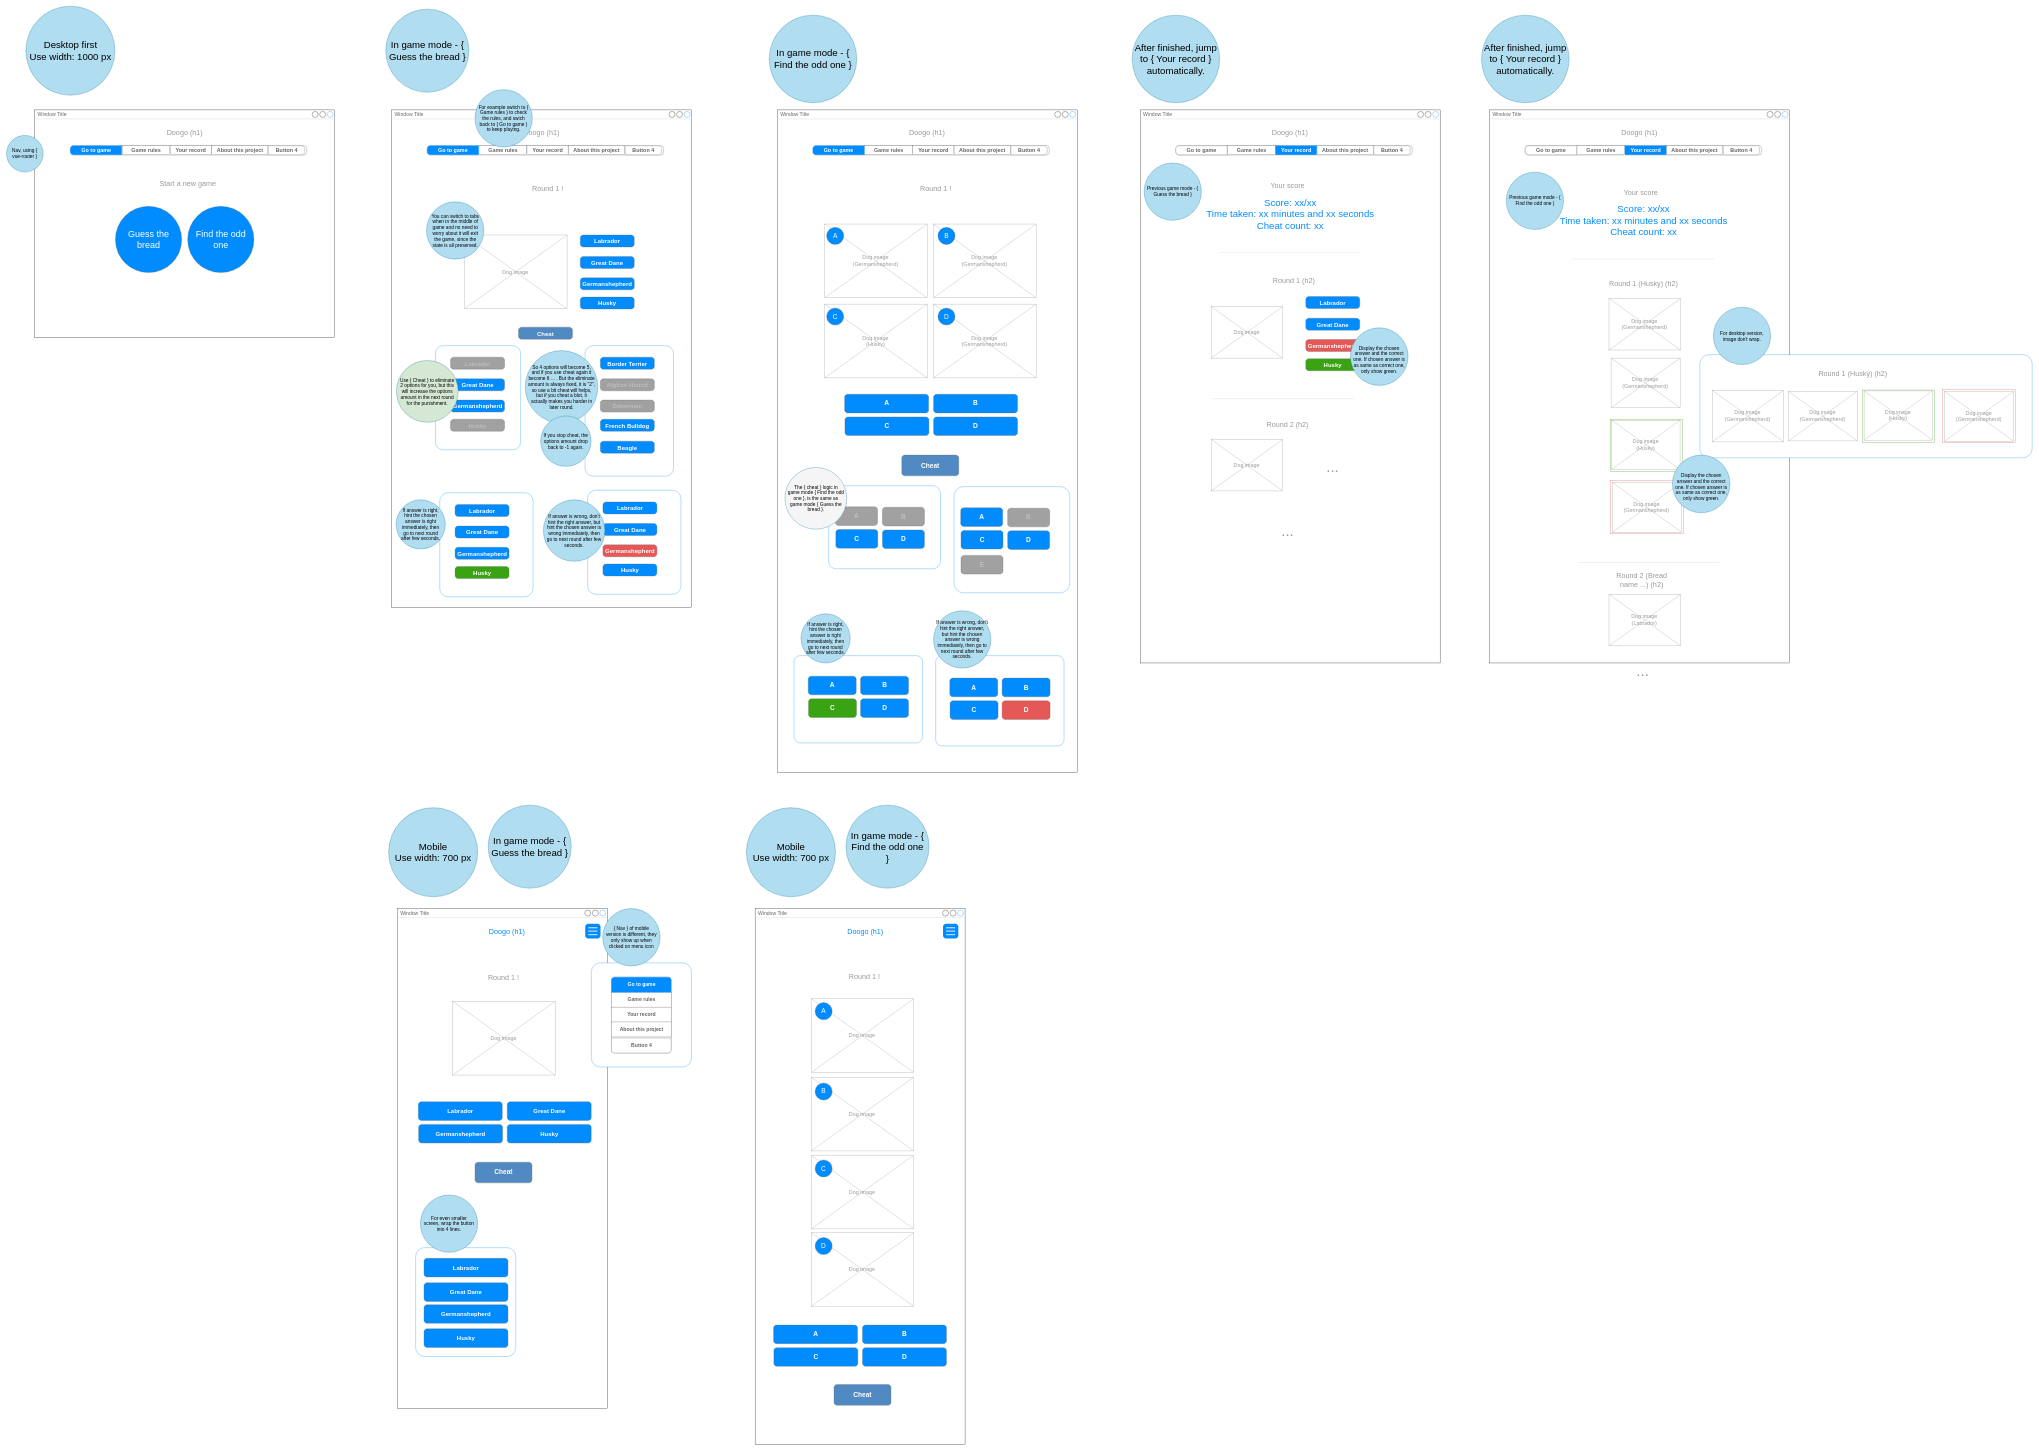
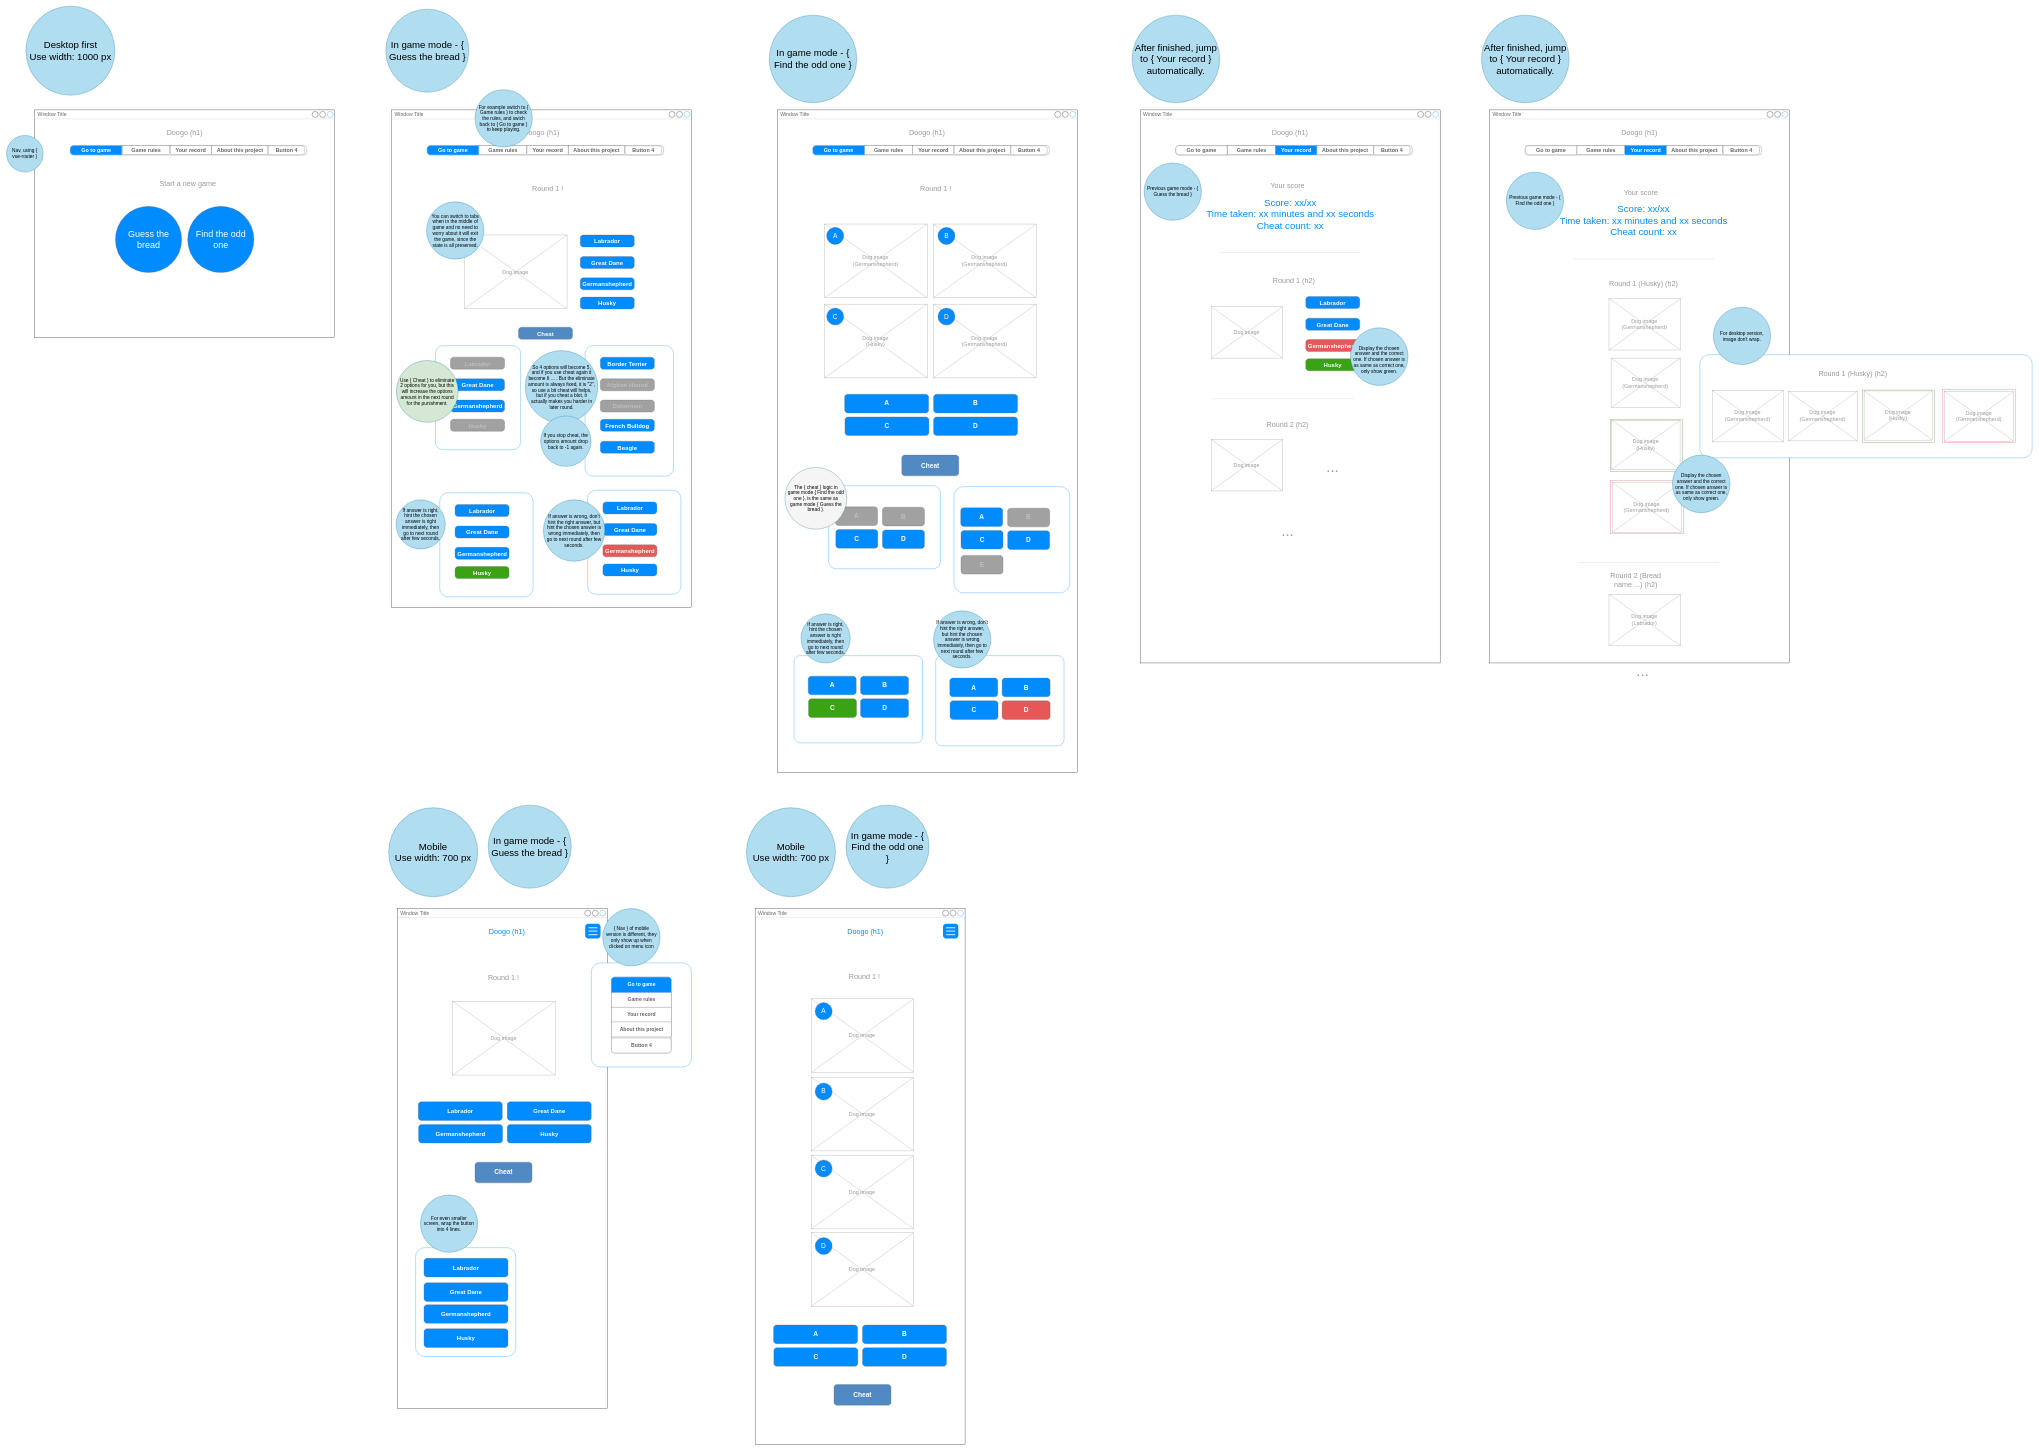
(1642, 580) -> (1636, 580)
